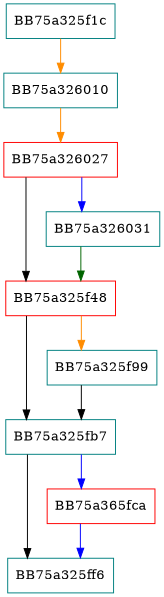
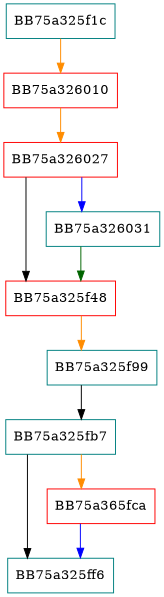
(61, 90) -> (61, 90)
(26, 363) -> none
(81, 467) -> (81, 467)
